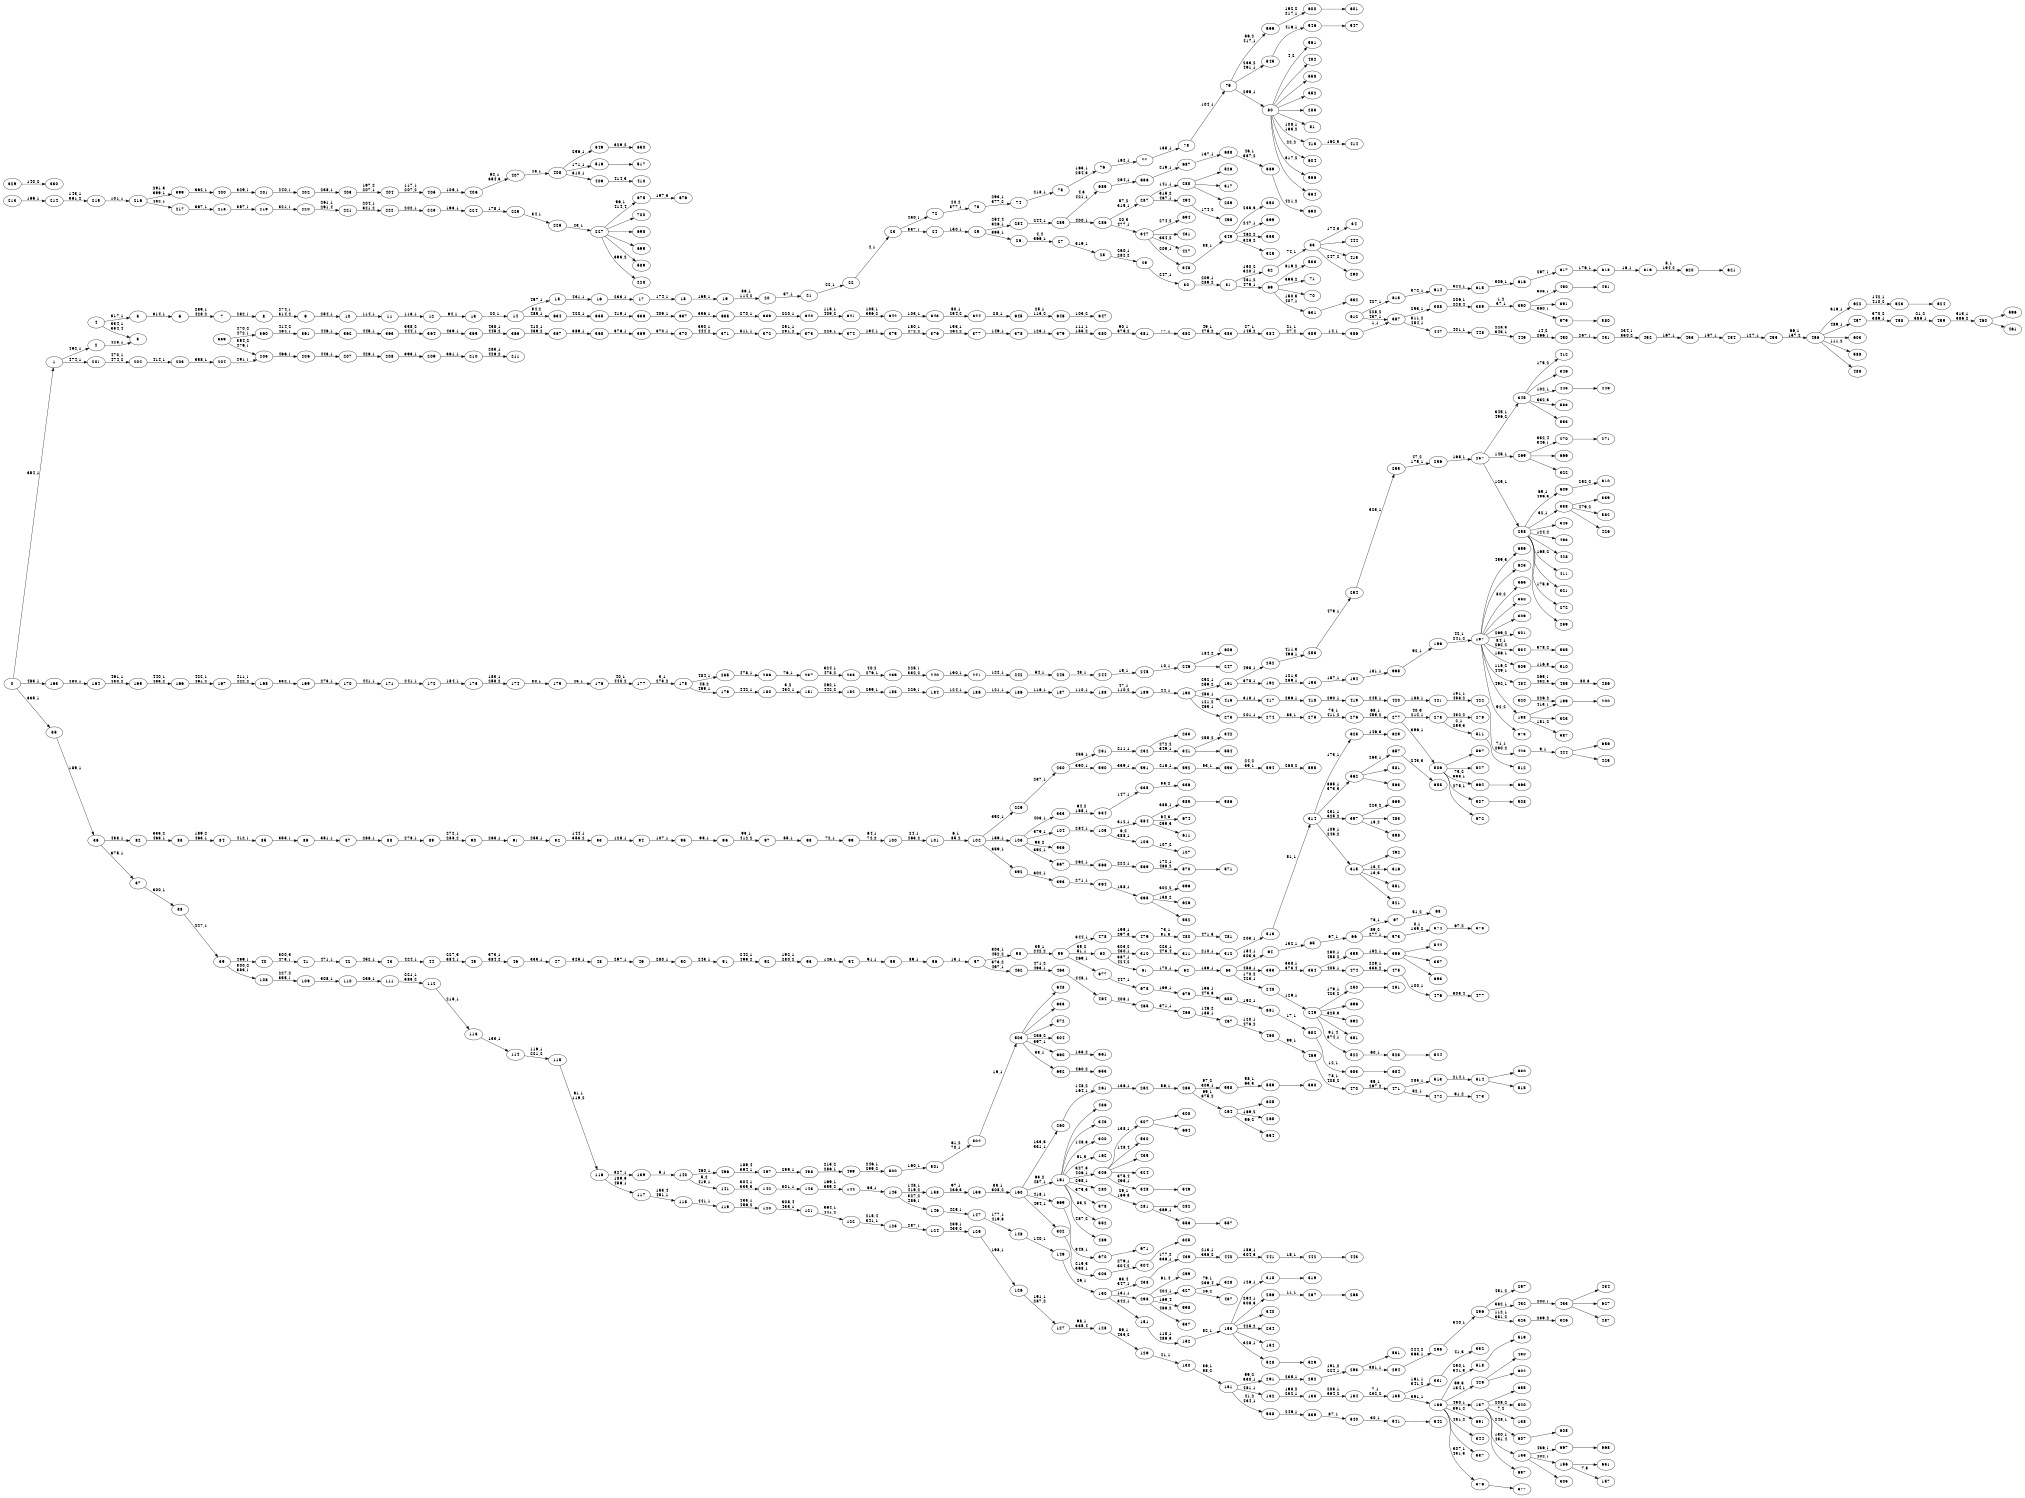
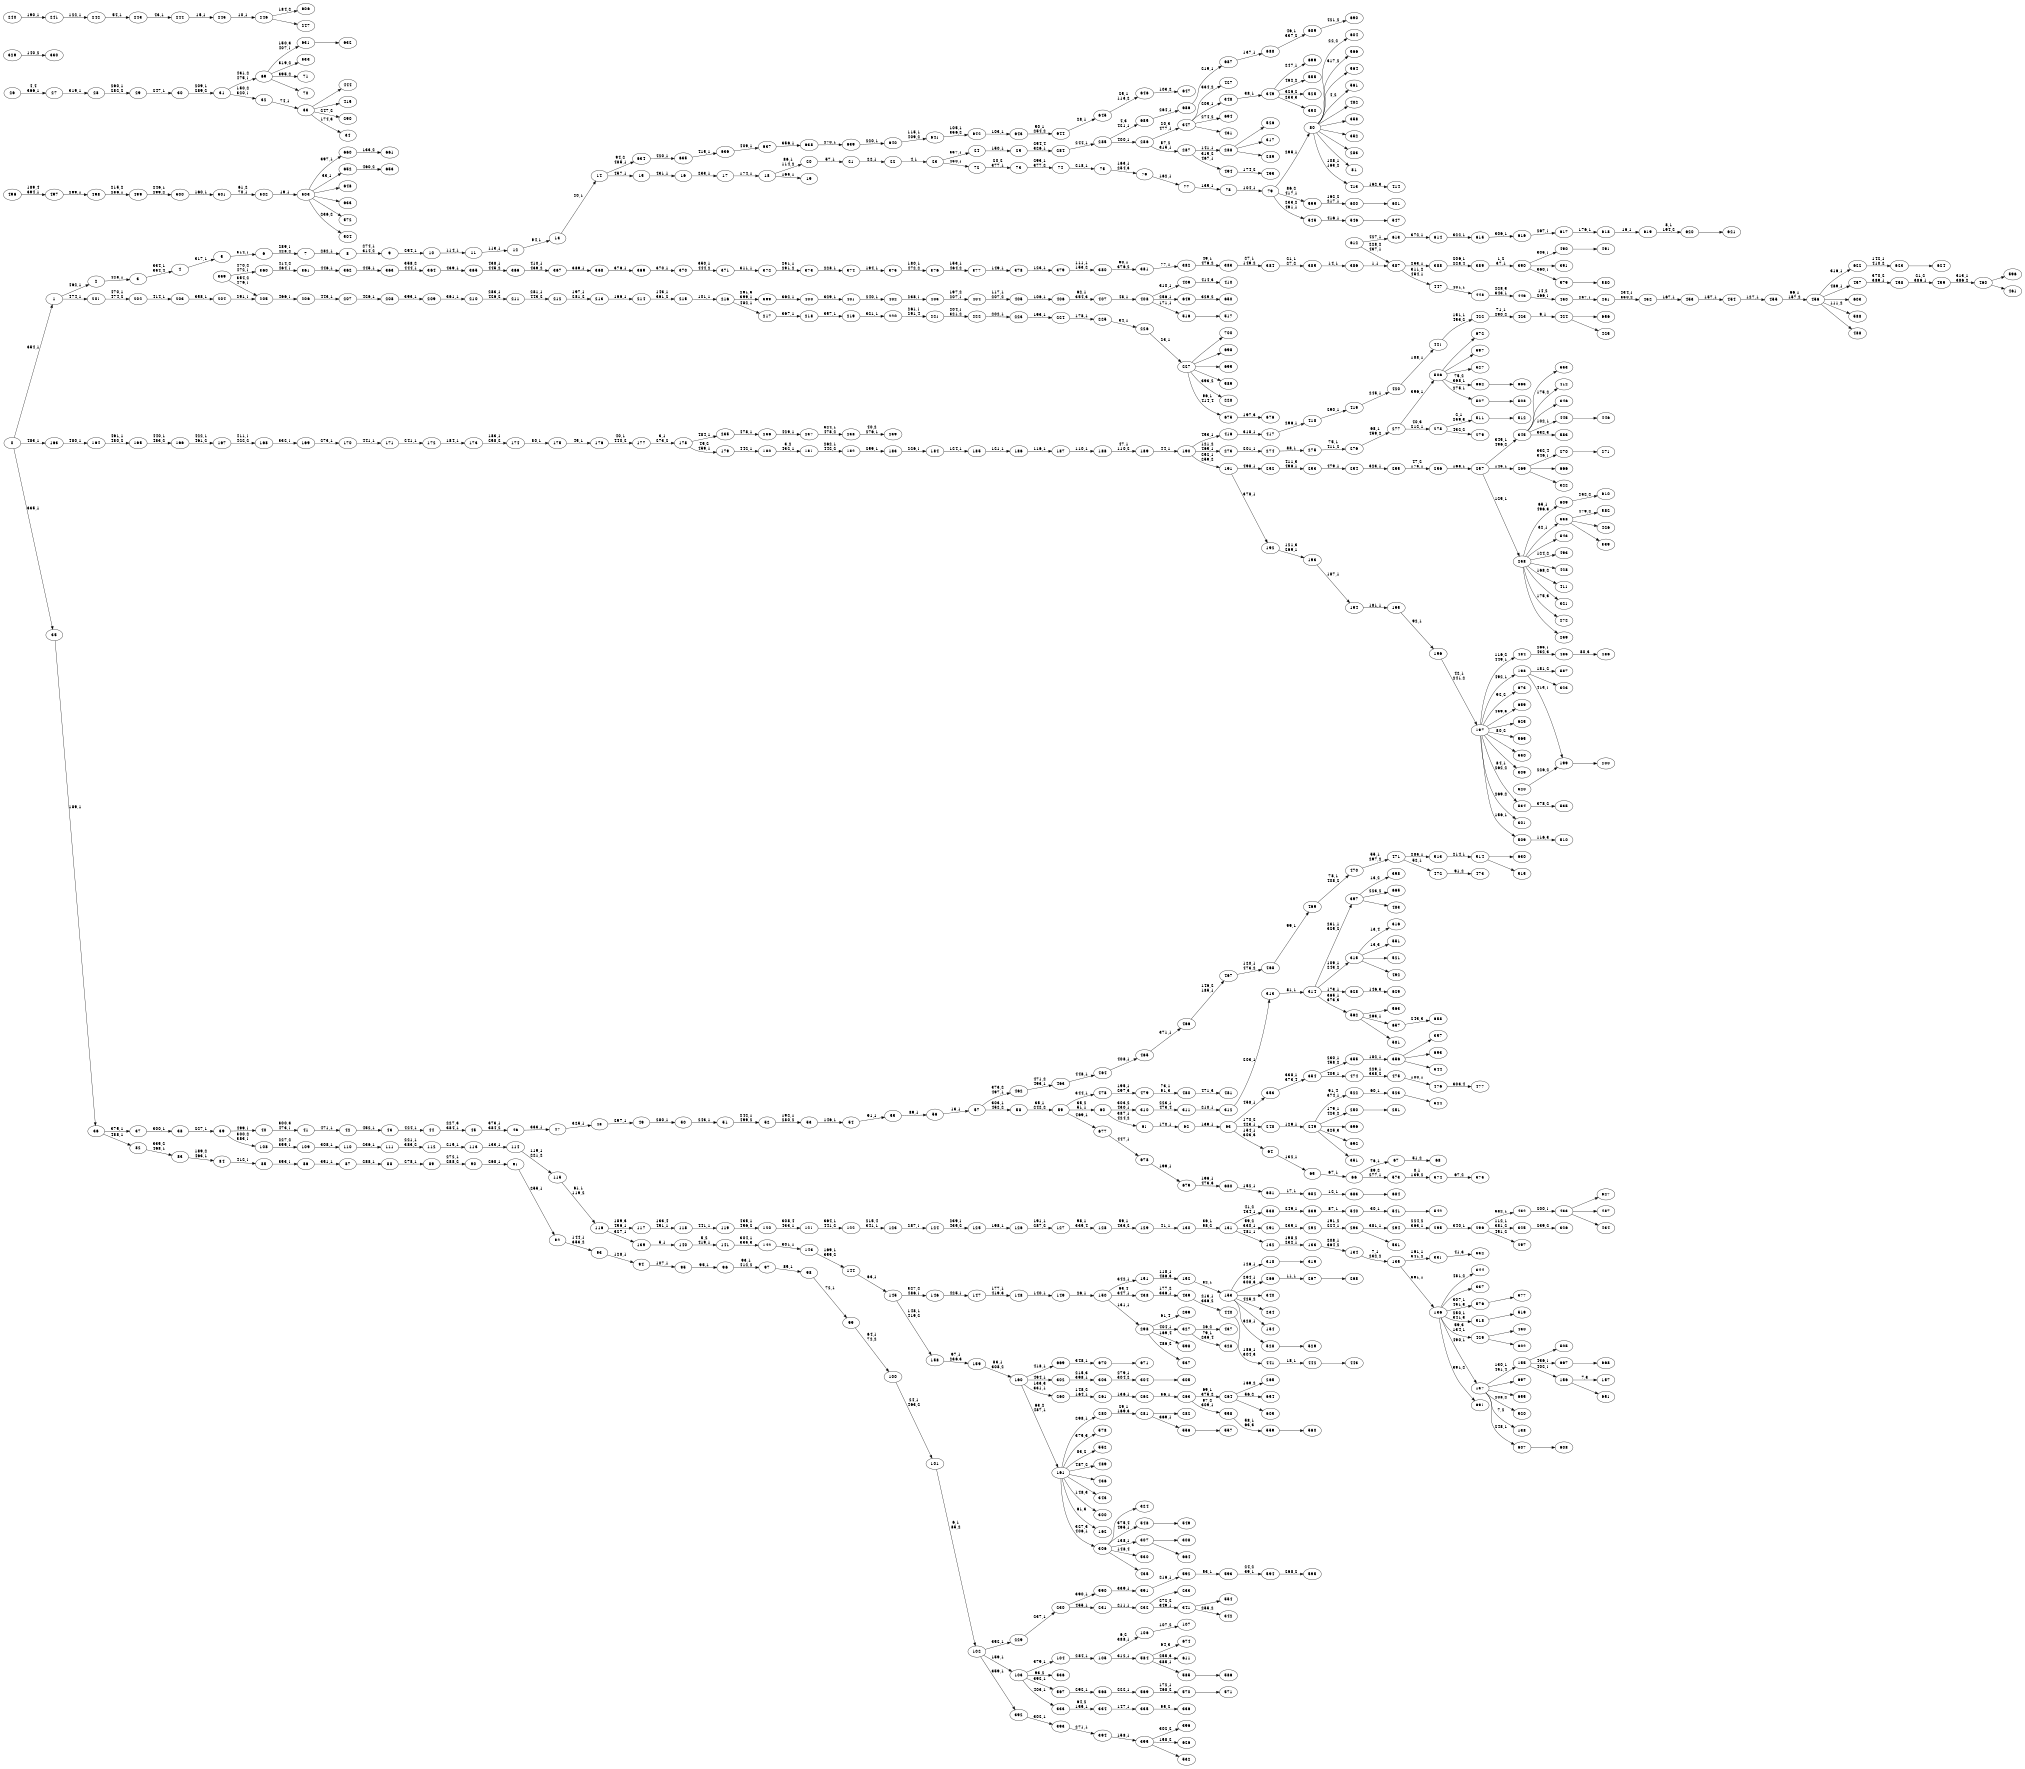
(996, 236) -> none
none -> (558, 299)
(745, 299) -> (787, 169)
(114, 332) -> (158, 275)
(1396, 671) -> (1396, 608)
(788, 673) -> (788, 432)
(912, 675) -> none
(703, 1174) -> none
